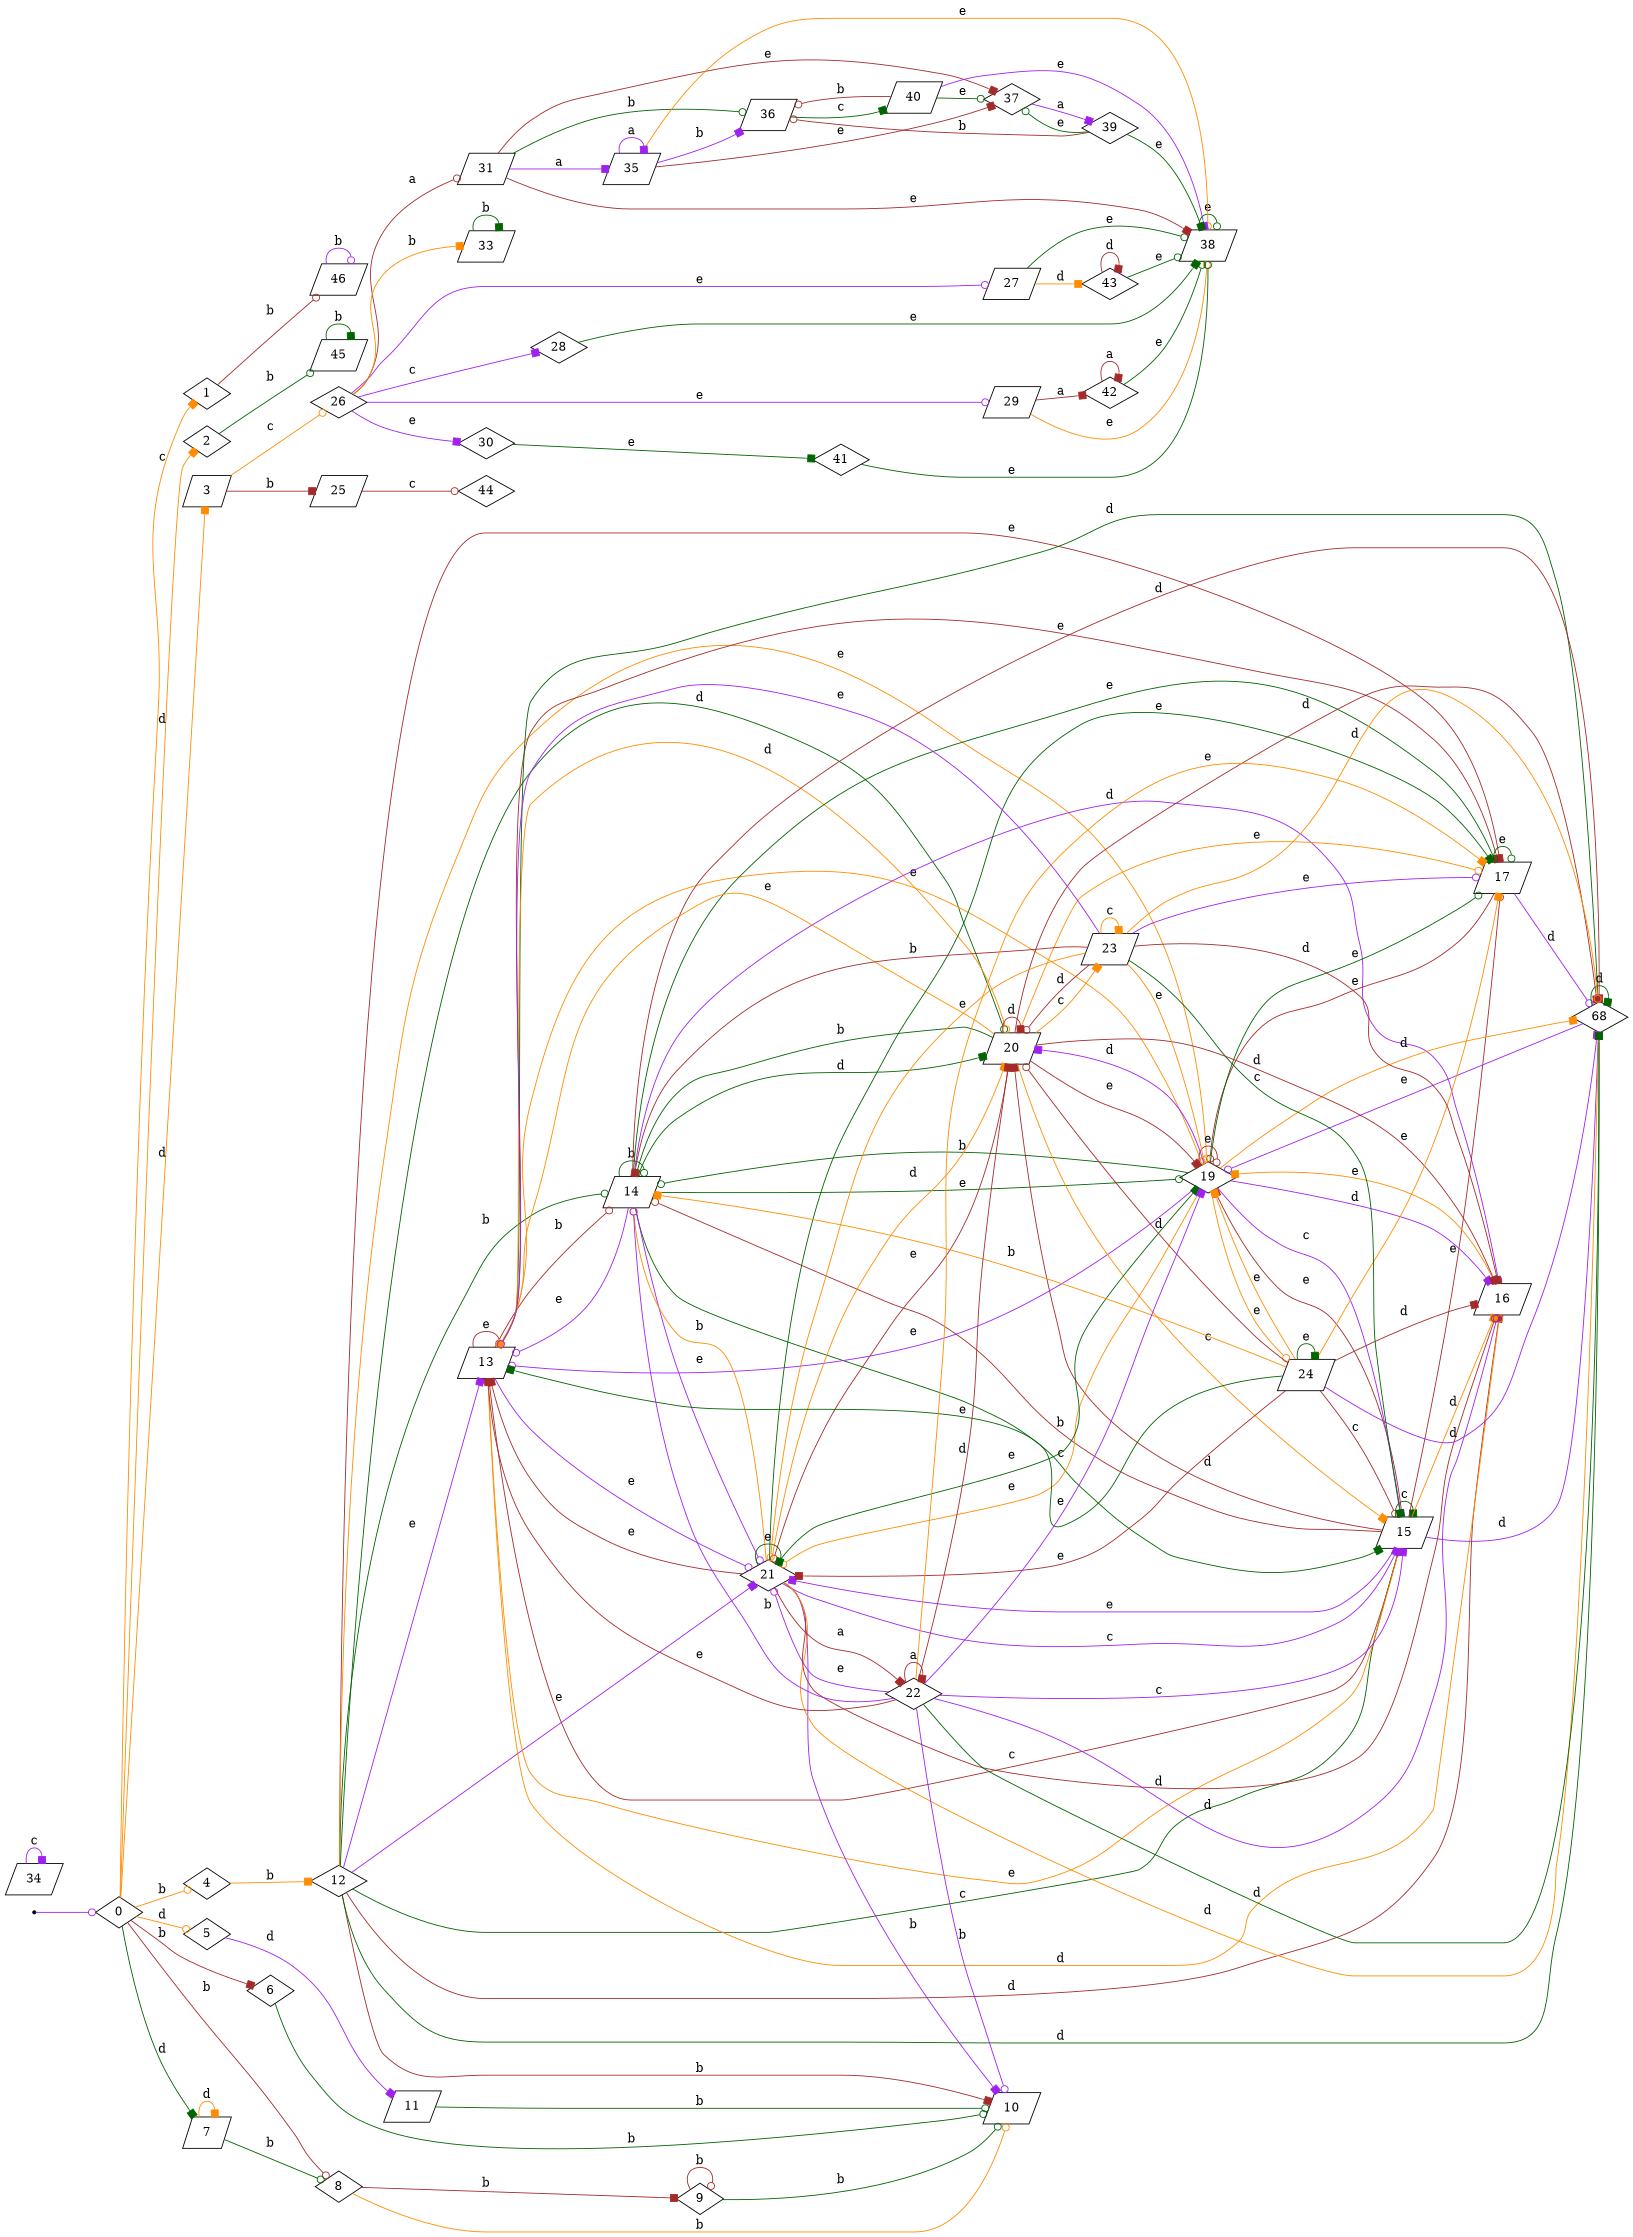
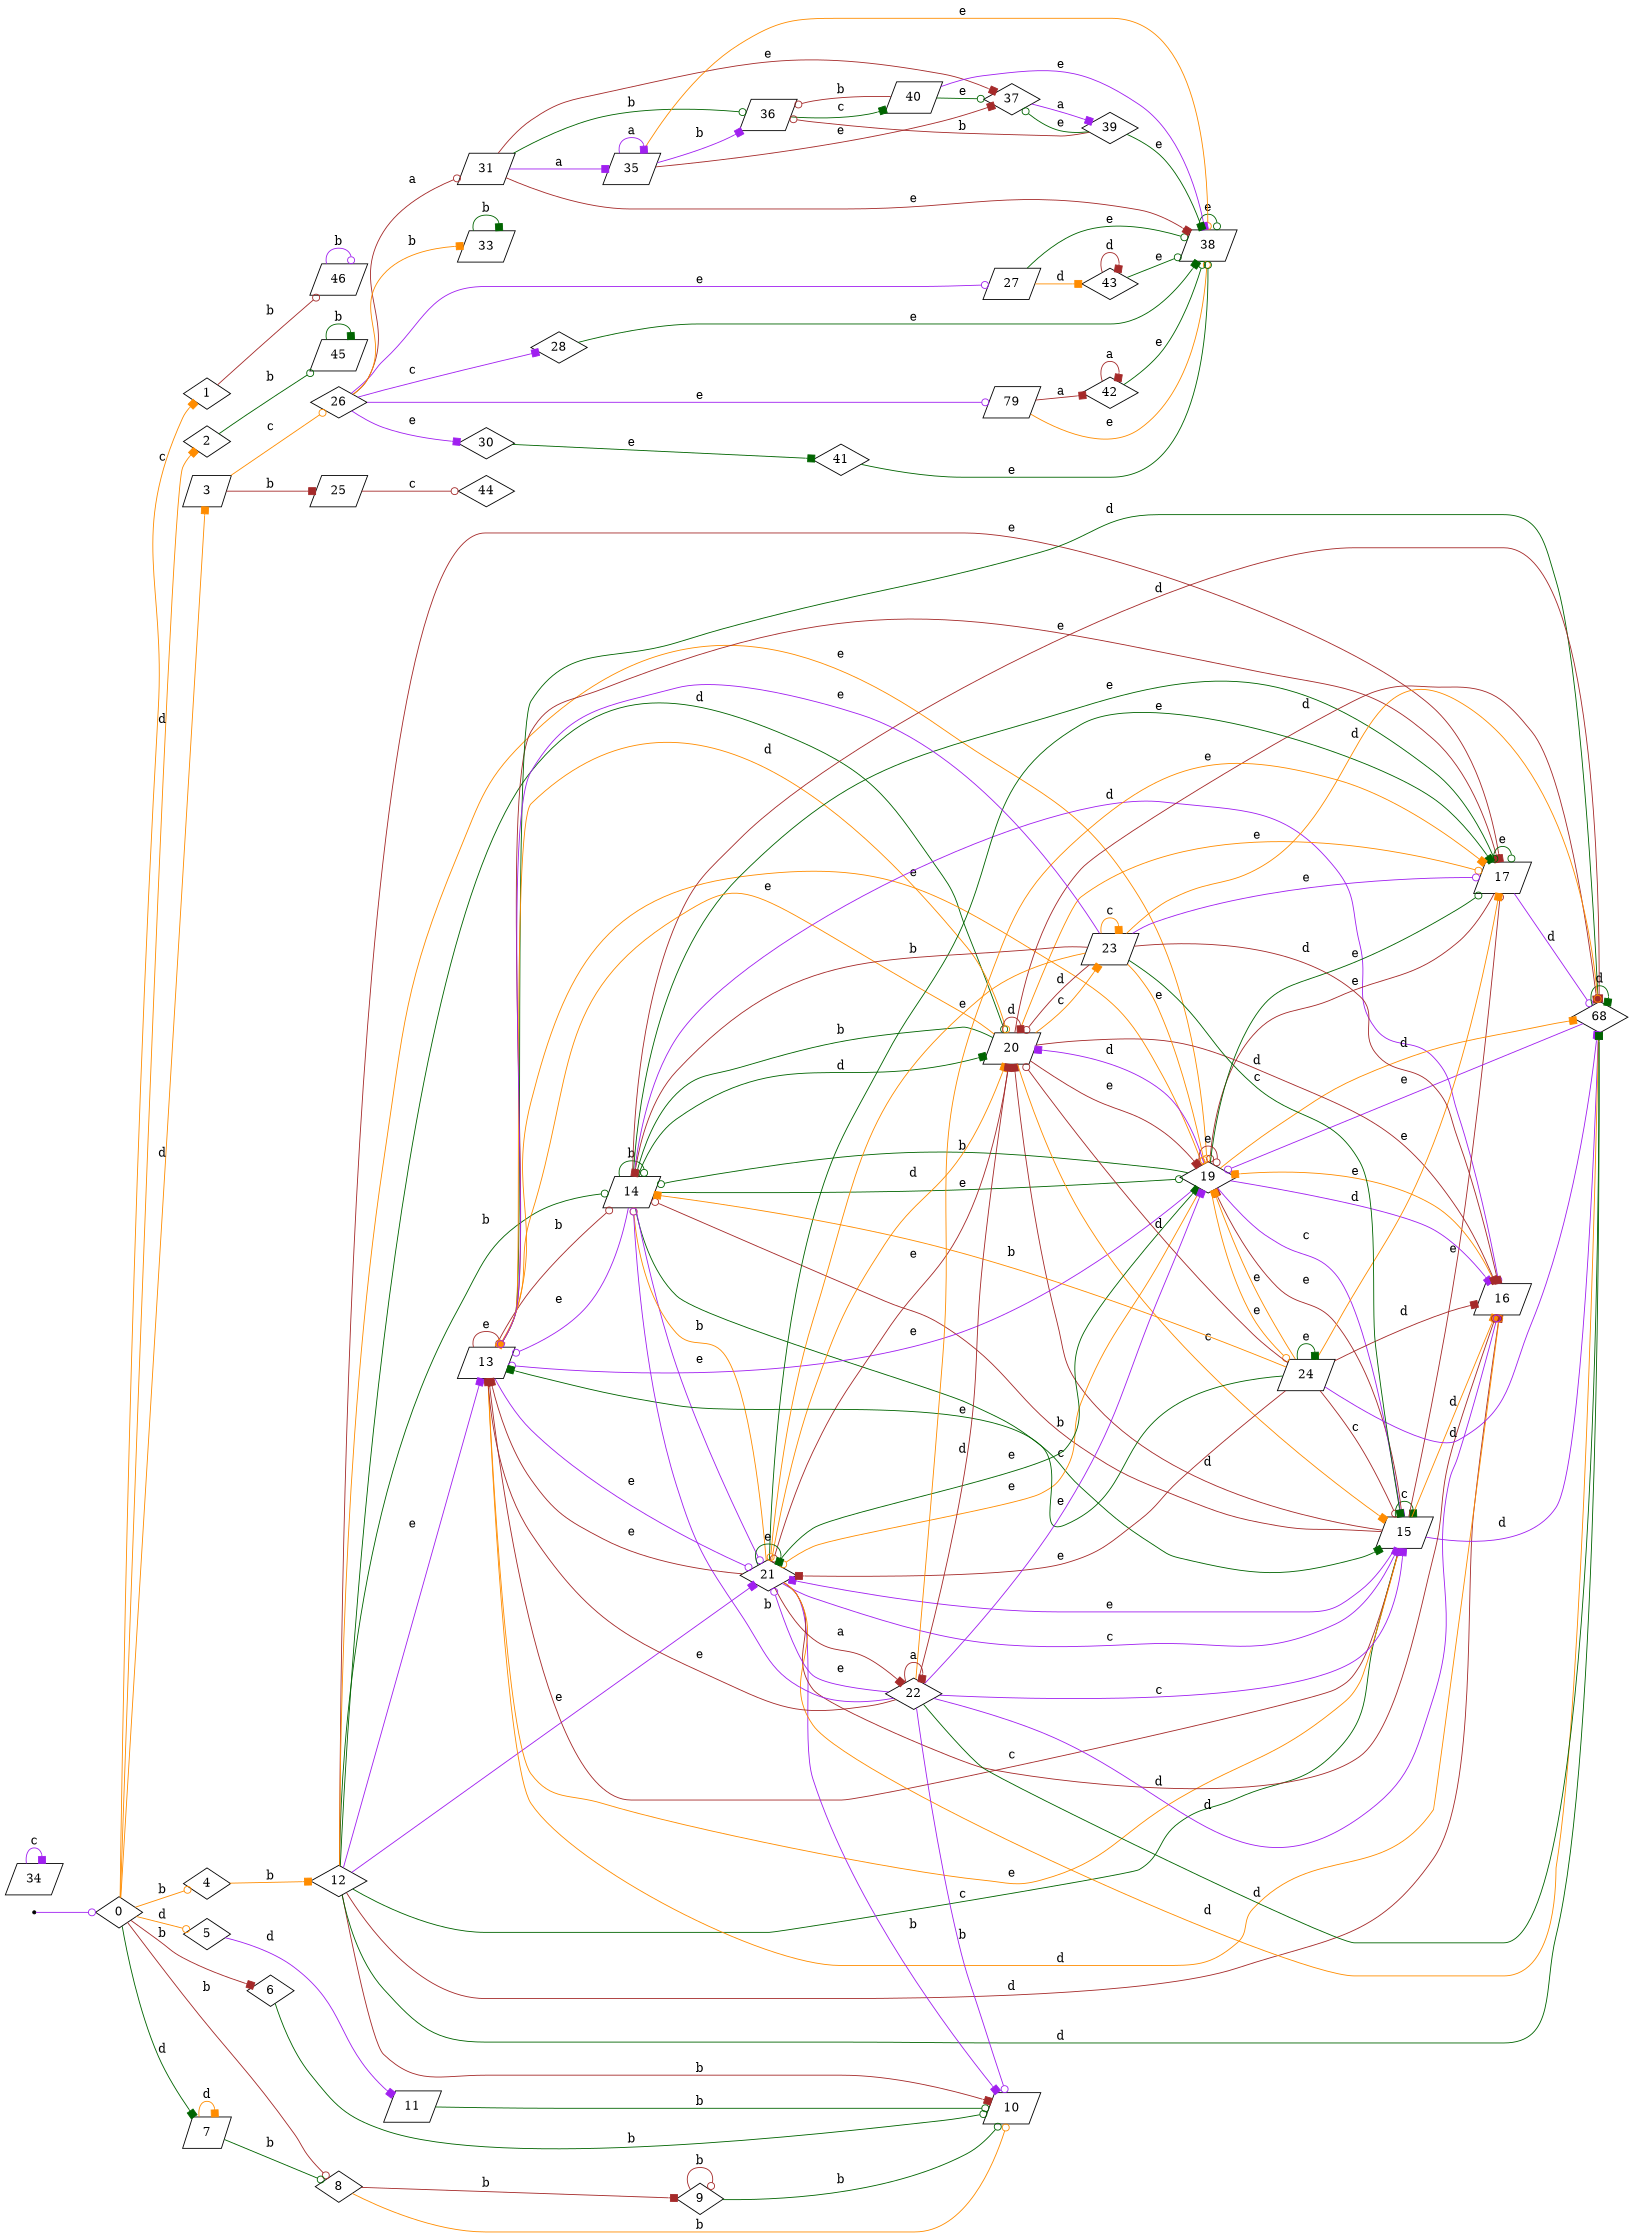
(1012, 402) -> (1012, 402)
